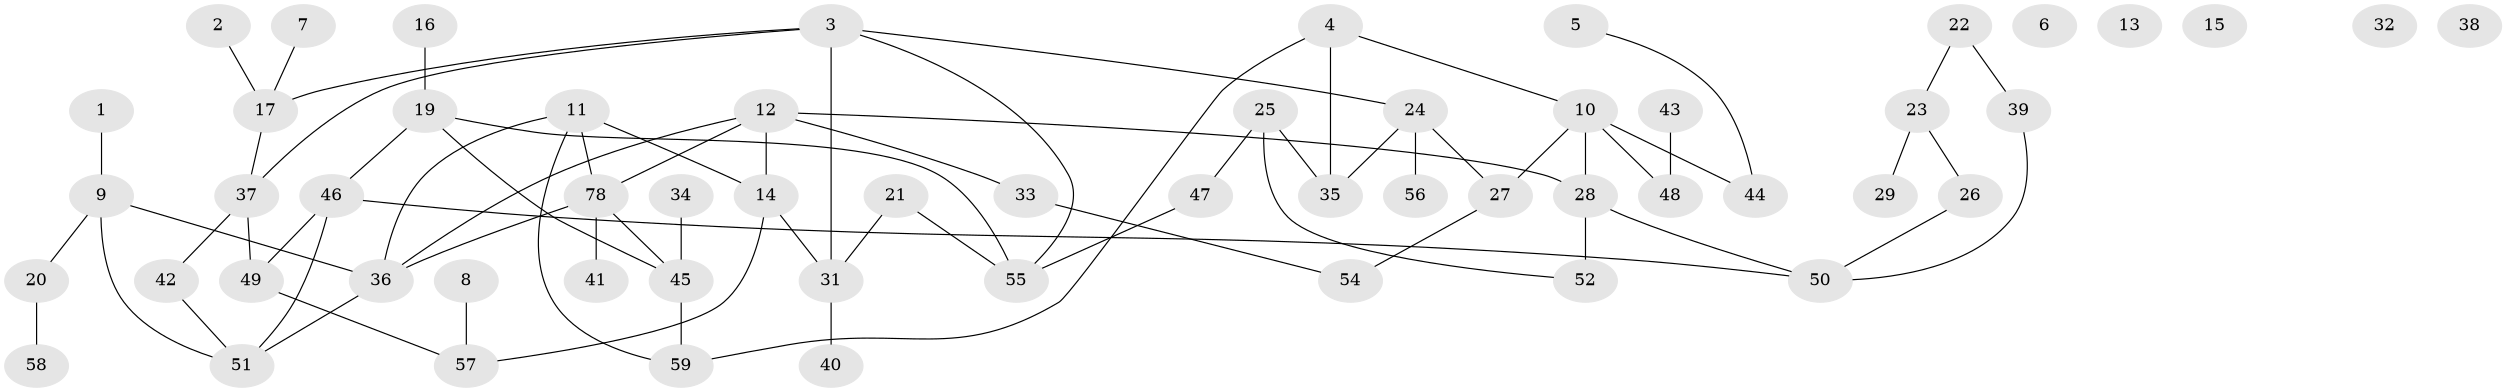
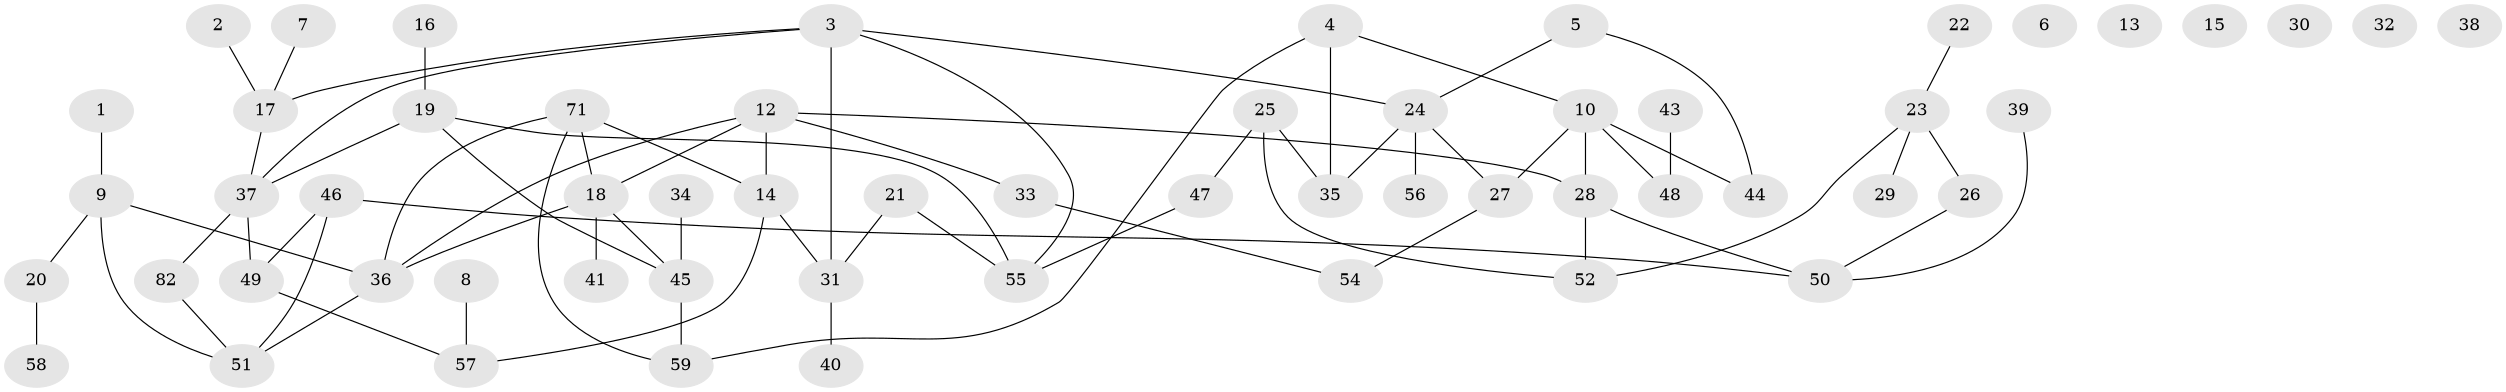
none -> (2300, 26)
none -> (1496, 68)
(1989, 68) -> none
(577, 111) -> (577, 111)
(378, 153) -> (336, 153)
(596, 196) -> (596, 196)
none -> (1773, 230)
(166, 281) -> (166, 281)
